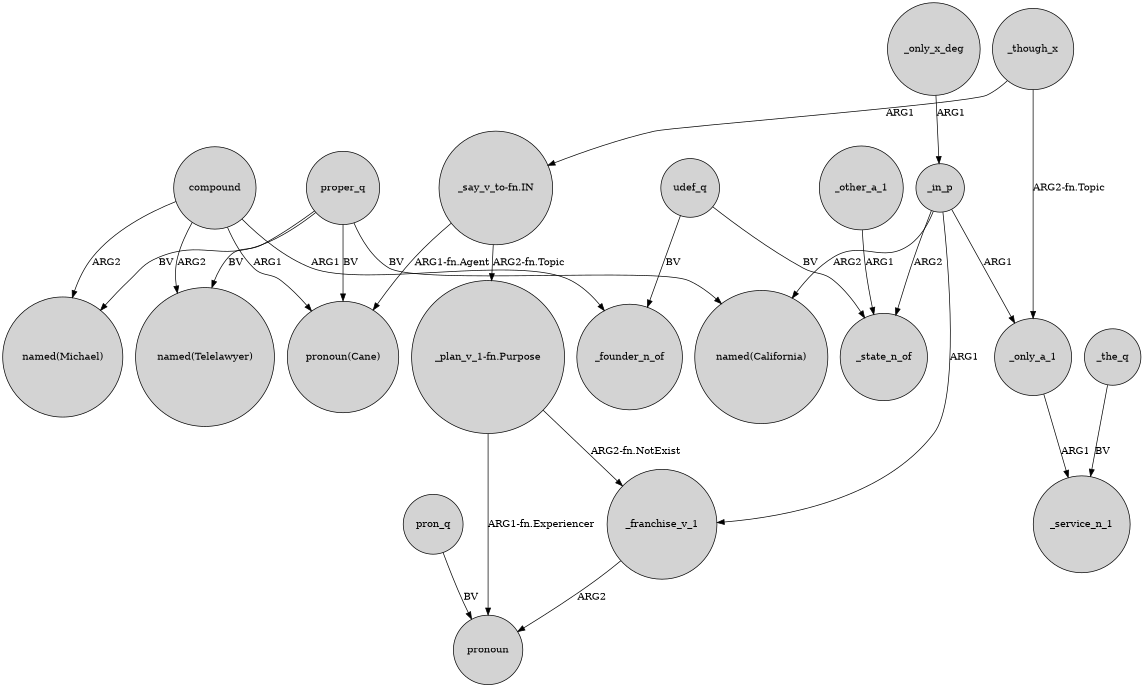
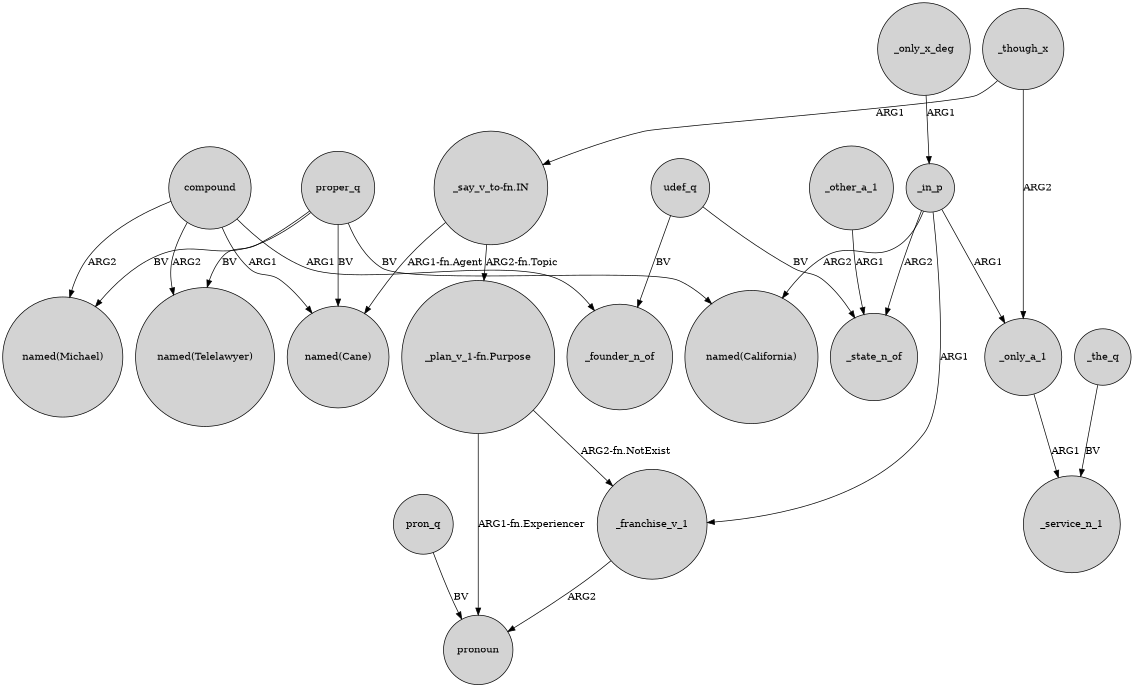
(1069, 188) -> (1038, 188)
(343, 357) -> (338, 357)
